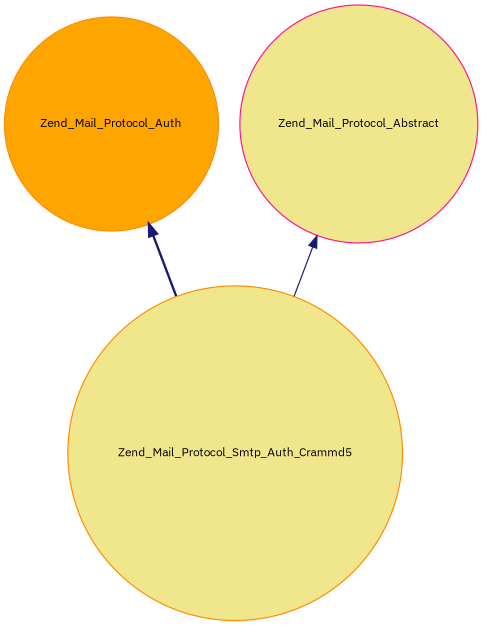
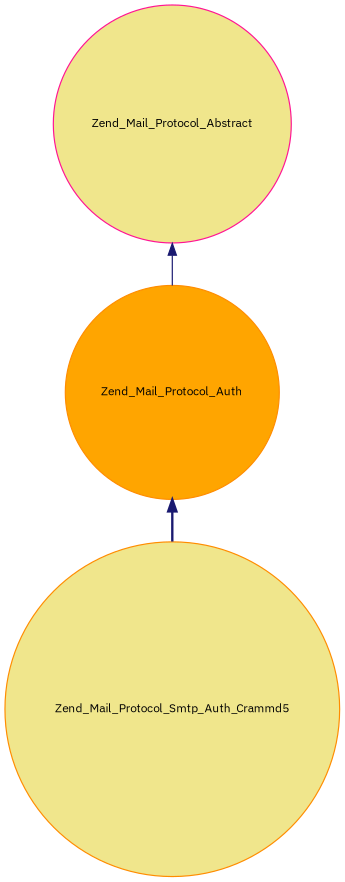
(303, 272) -> (172, 270)
